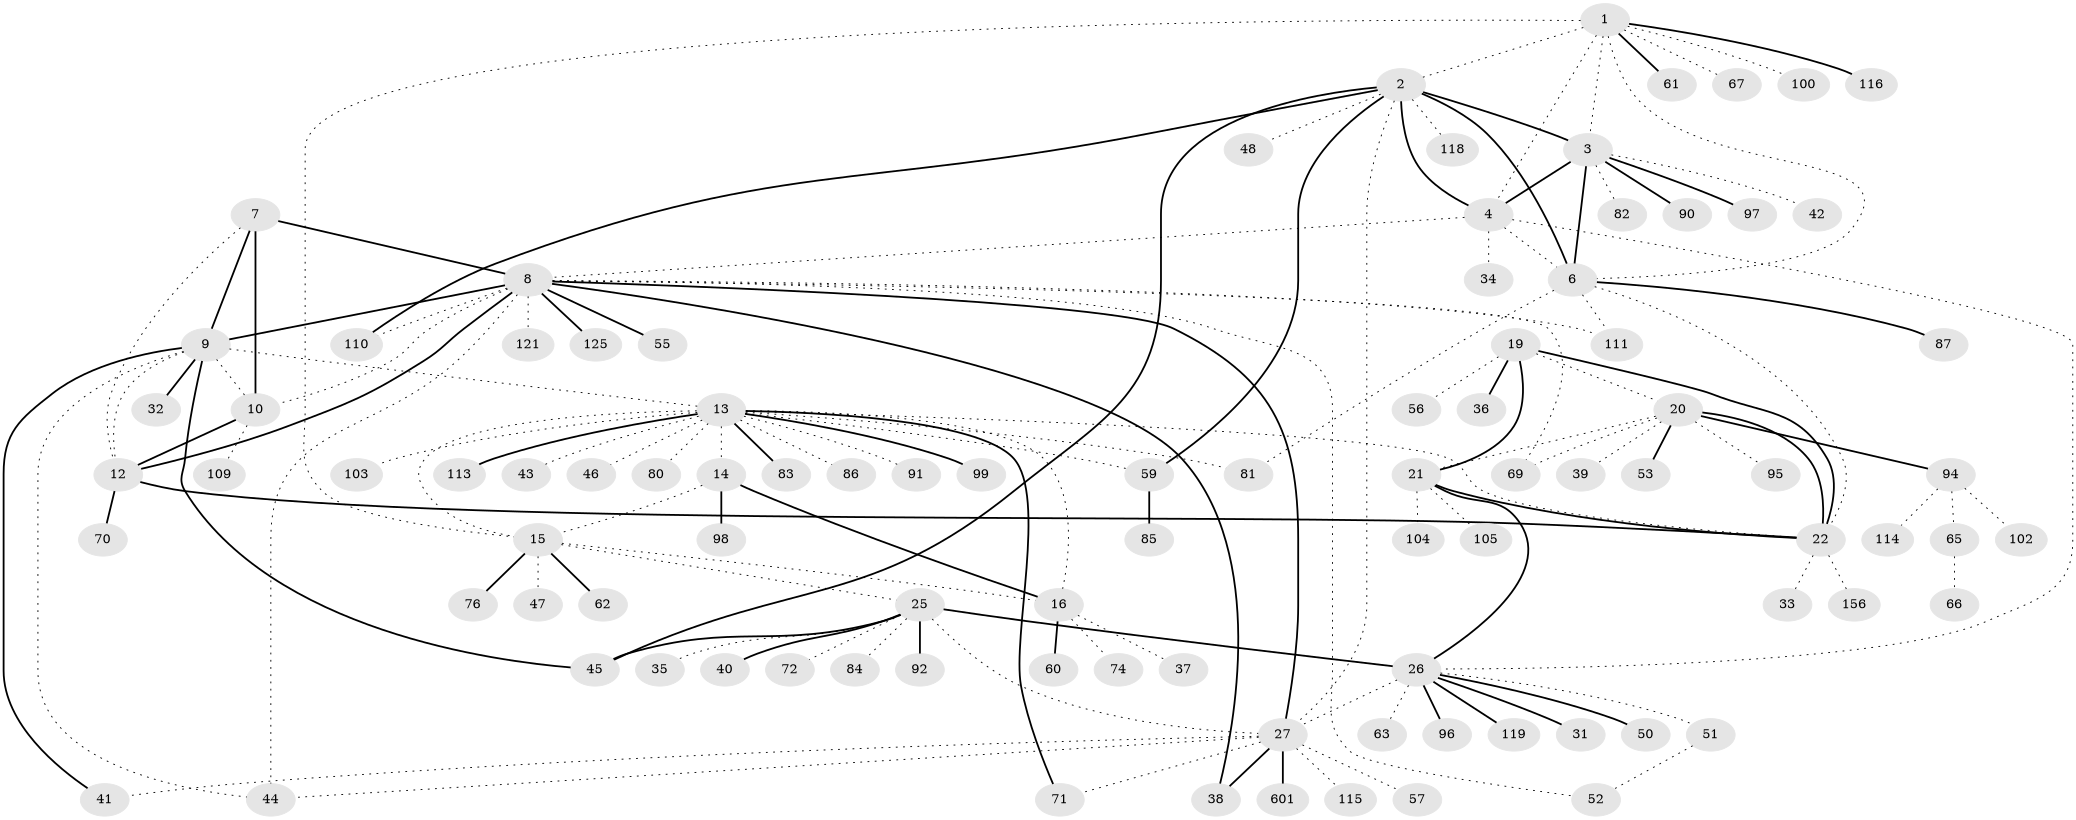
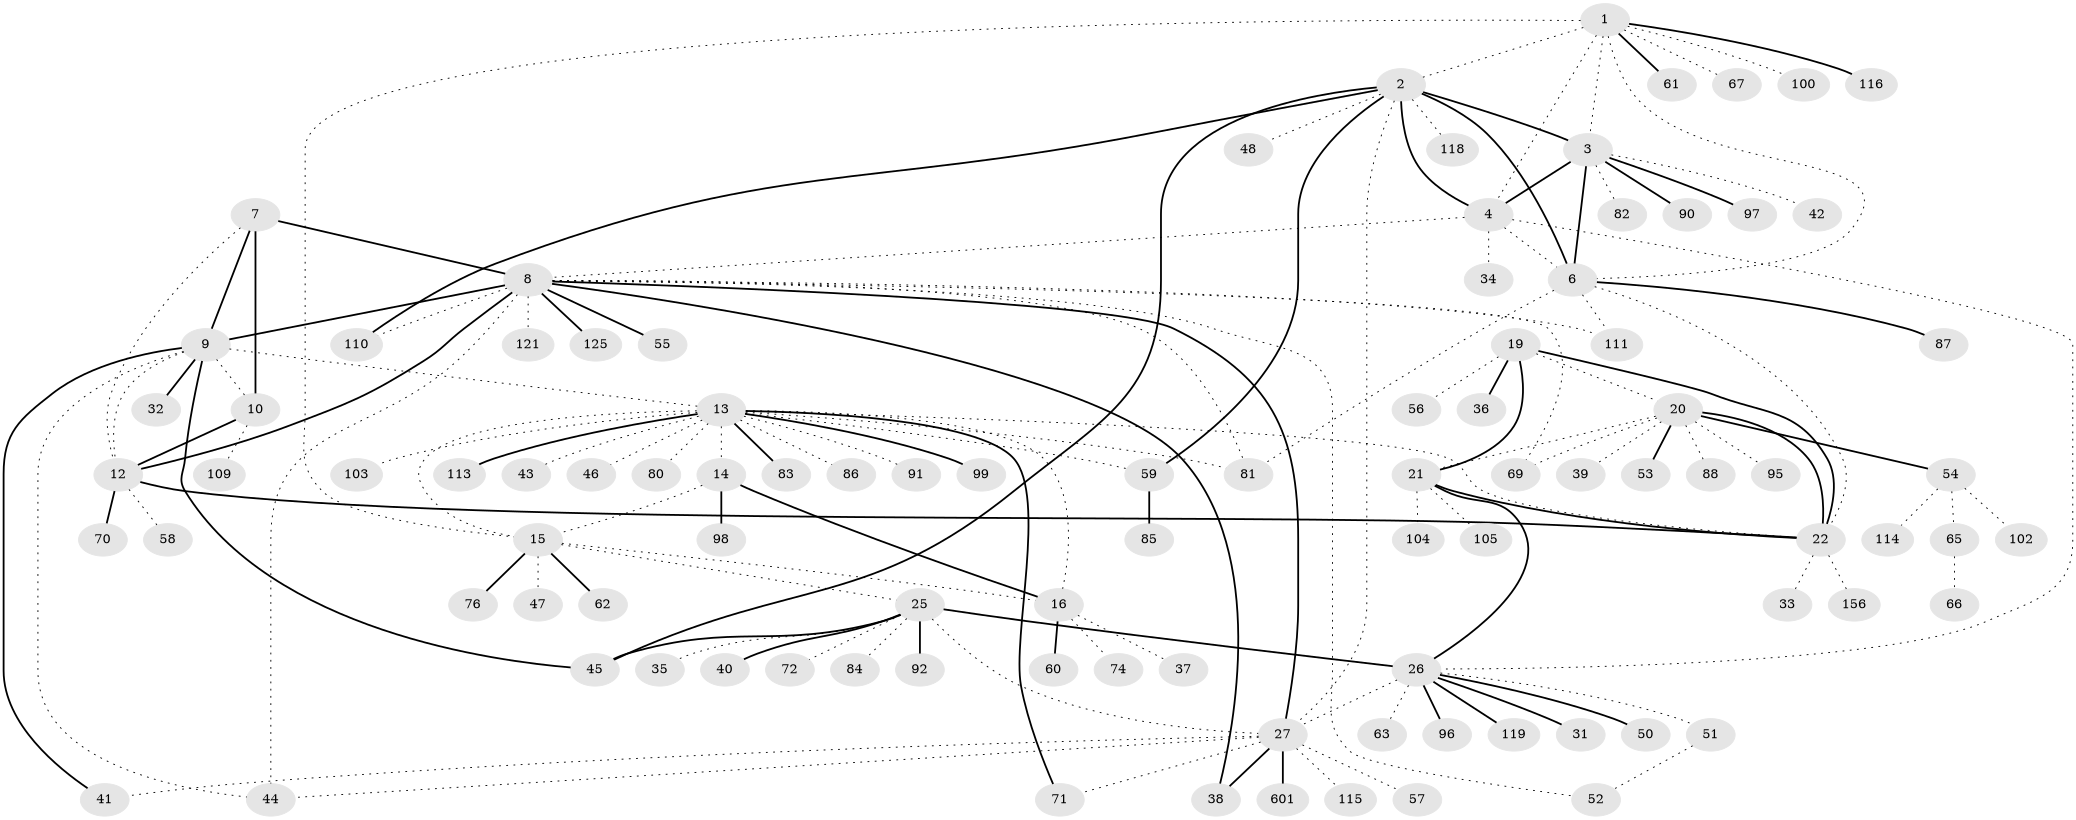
(398, 356) -> (1120, 323)
none -> (1711, 475)
(1951, 475) -> (1951, 475)
none -> (168, 540)
